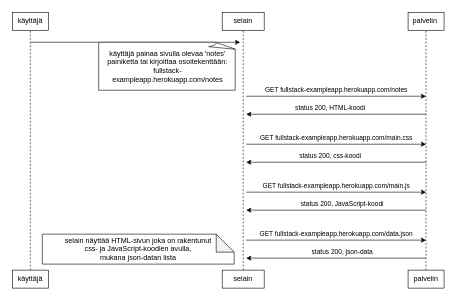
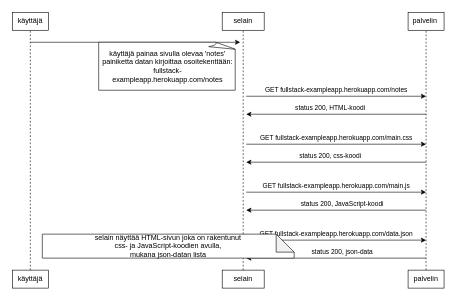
(168, 66) -> (168, 66)
(138, 249) -> (168, 246)
